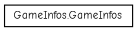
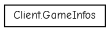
(69, 16) -> (55, 16)
